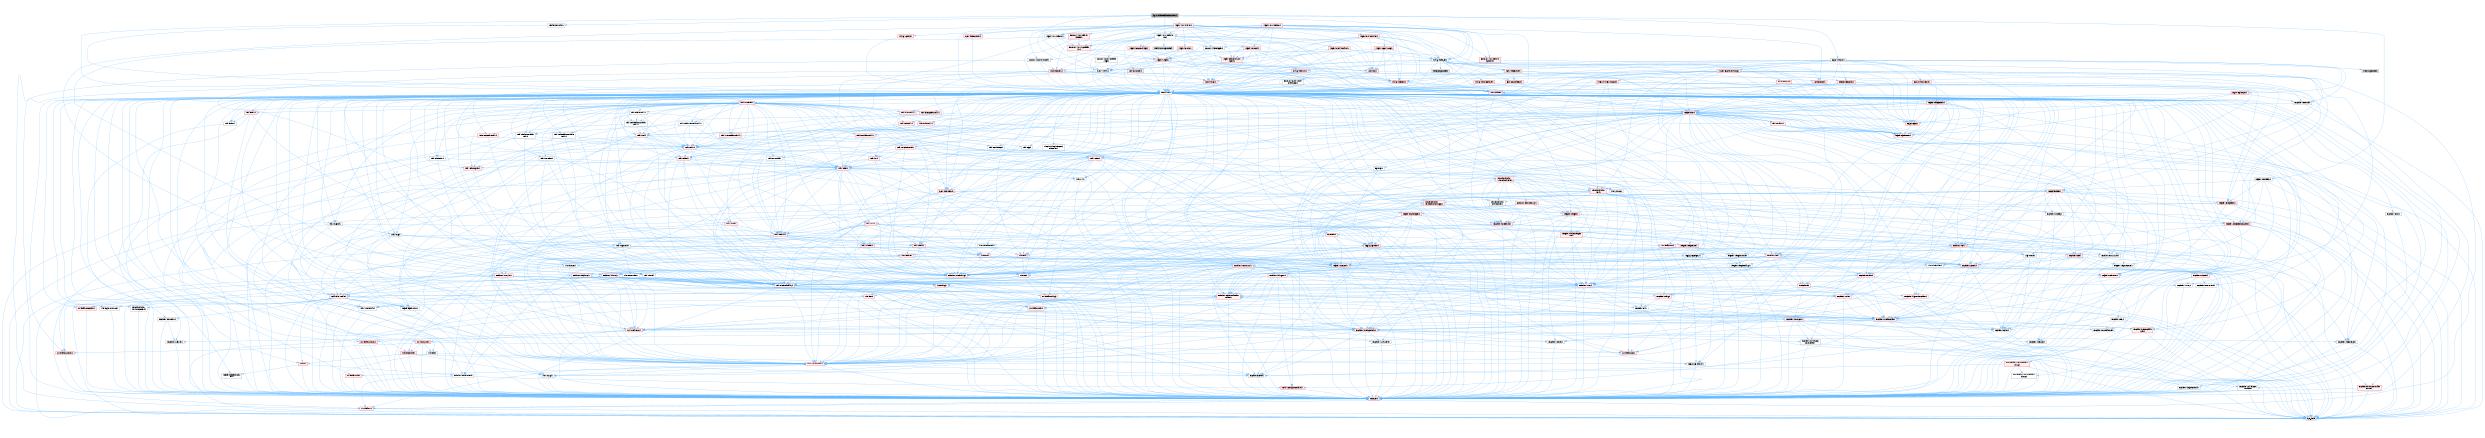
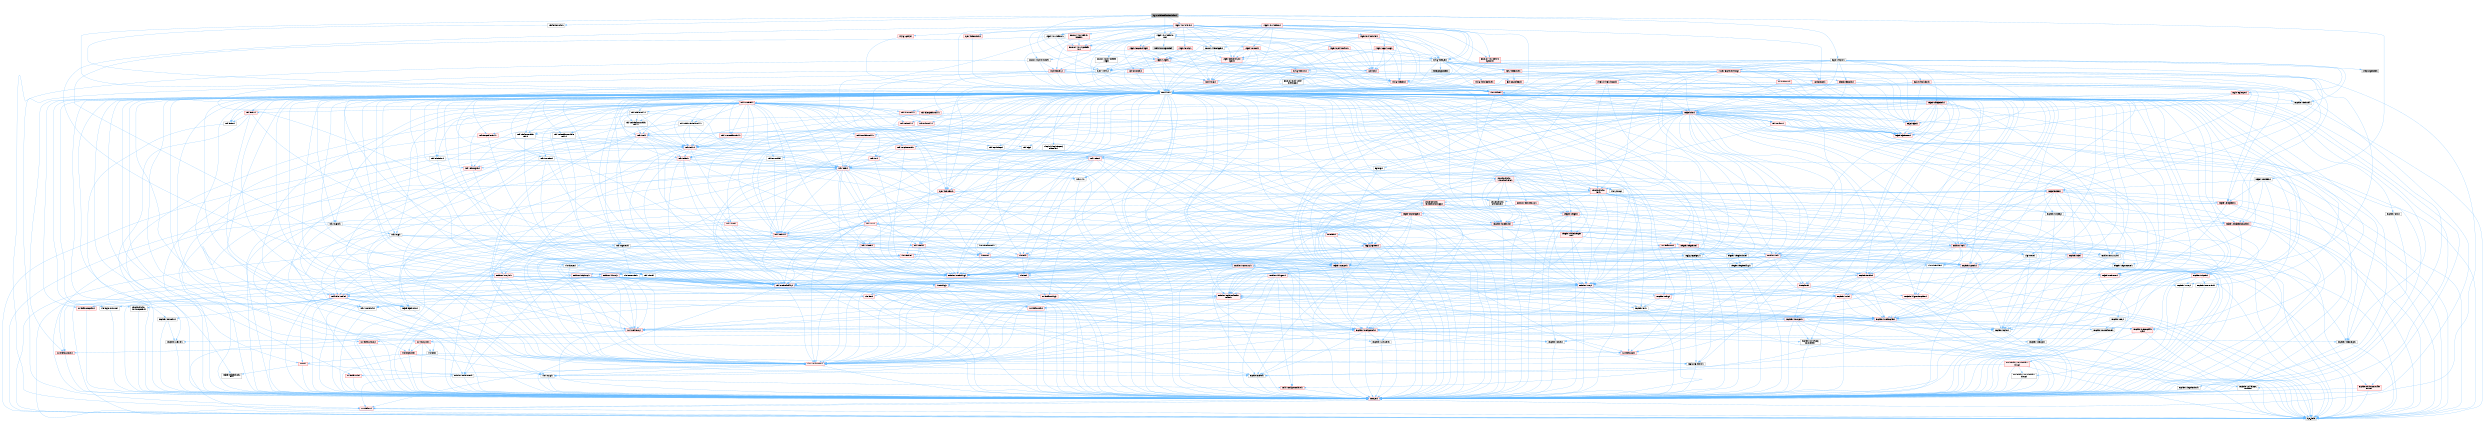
(488, 136) -> (488, 136)
